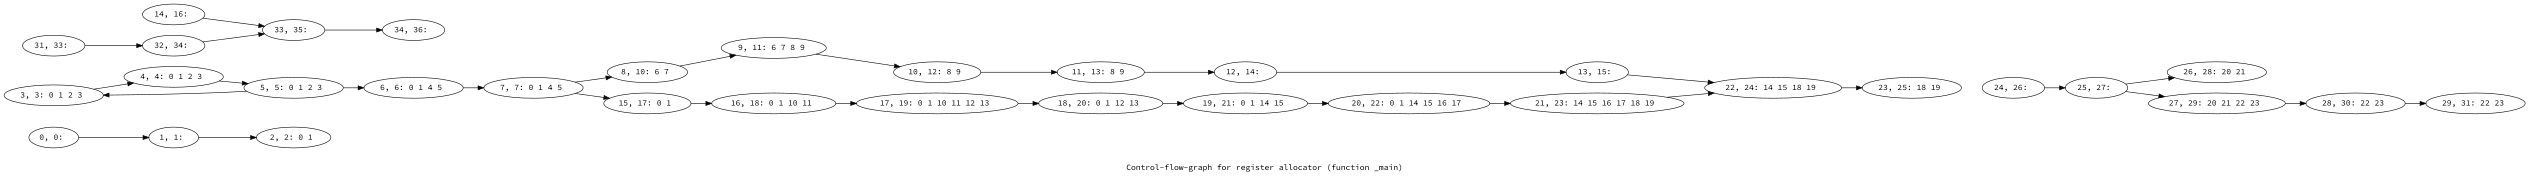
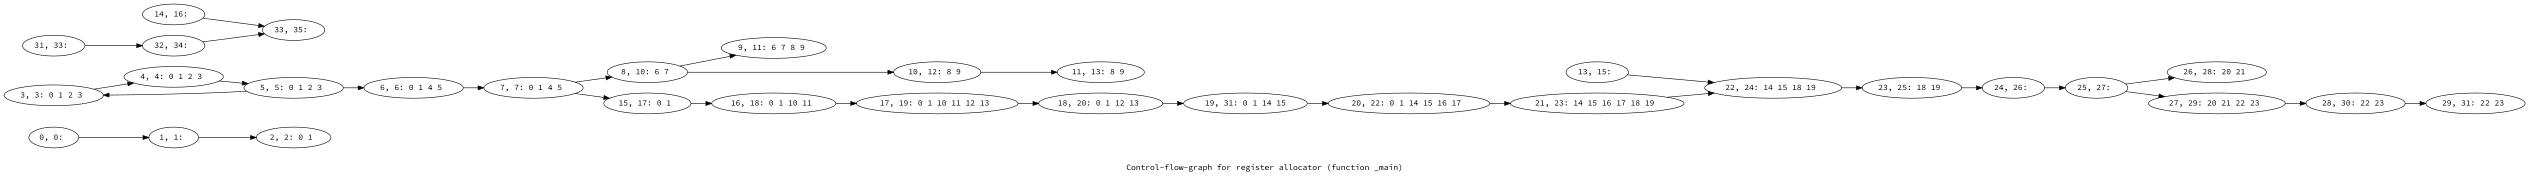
(414, 30) -> none
(855, 60) -> (788, 72)
(1245, 72) -> none
none -> (1969, 88)
(1245, 103) -> (1245, 103)
